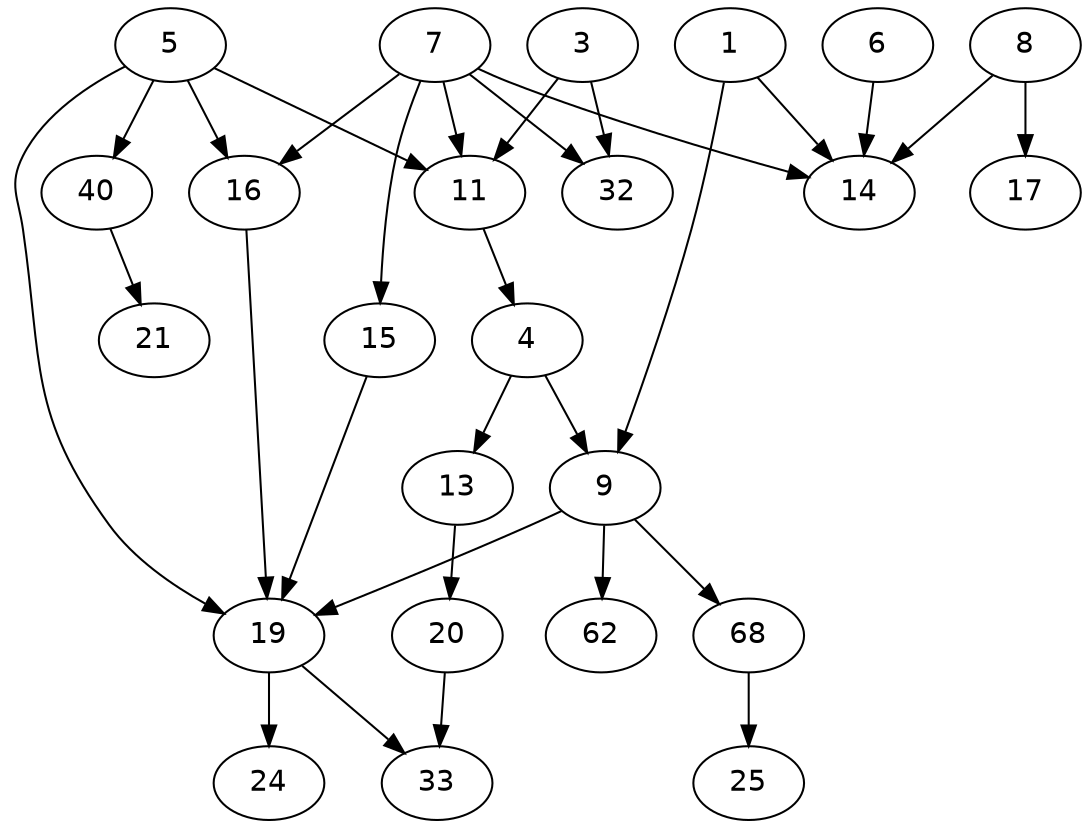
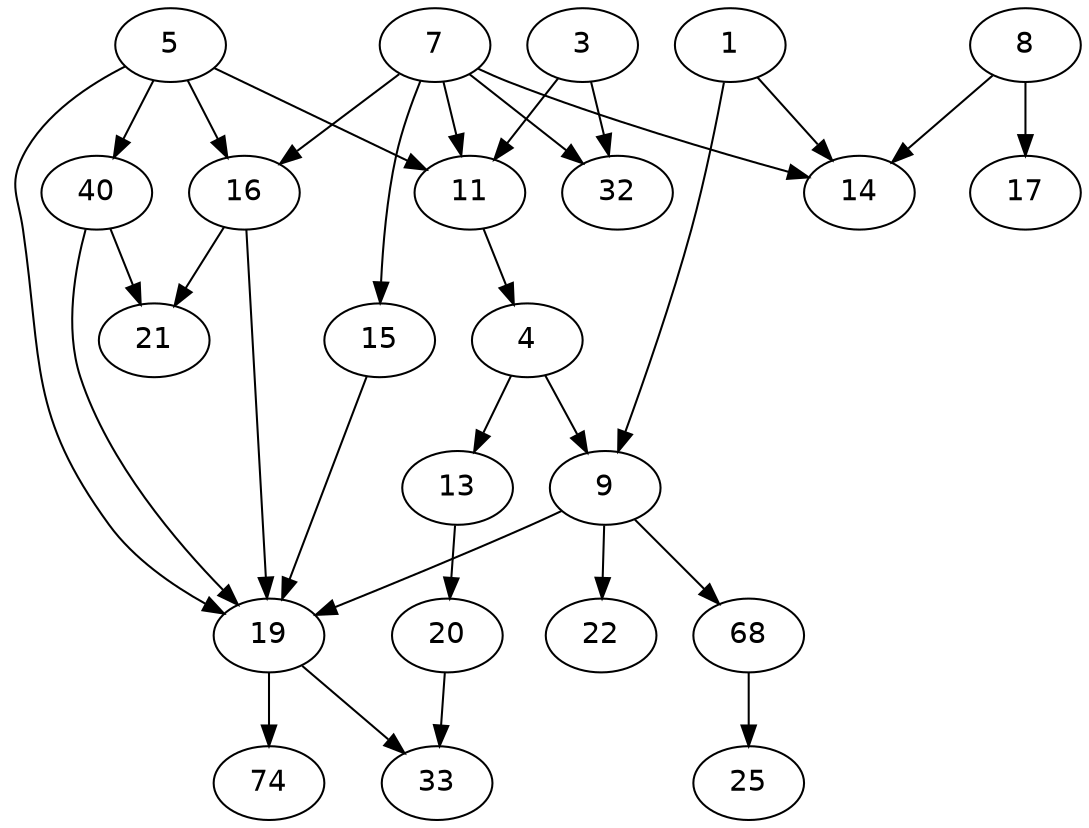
(878, 45) -> none
none -> (205, 258)
none -> (102, 427)
(601, 636) -> (601, 636)
(269, 783) -> (269, 783)
